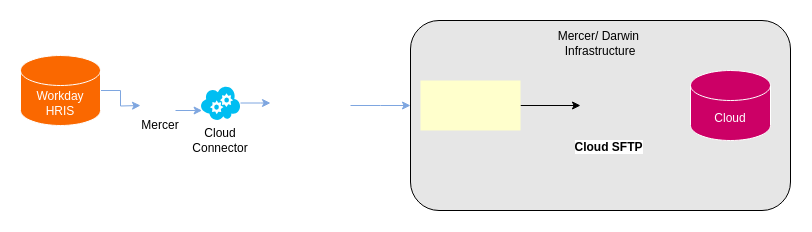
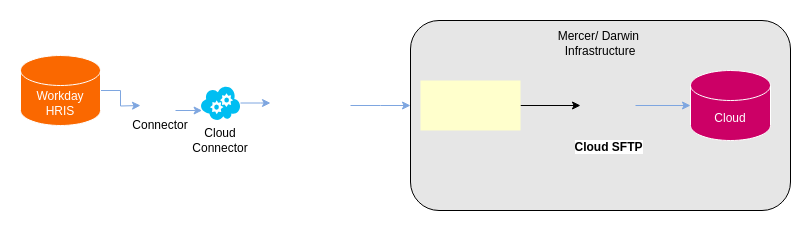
none -> (660, 106)
(161, 126) -> (161, 126)
